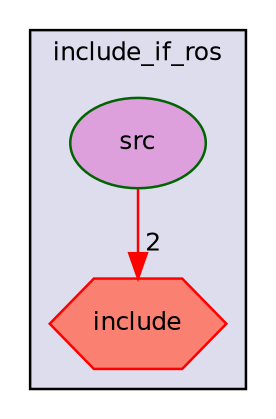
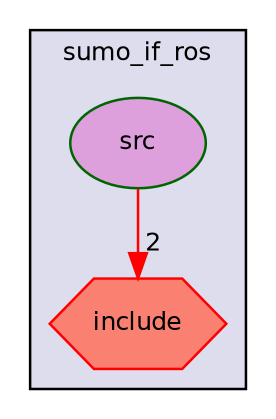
(138, 54) -> (138, 54)
